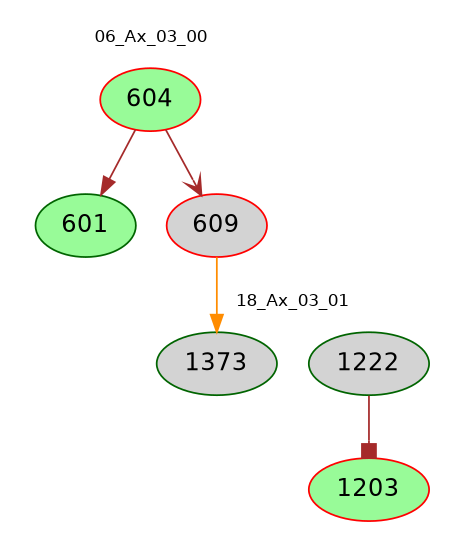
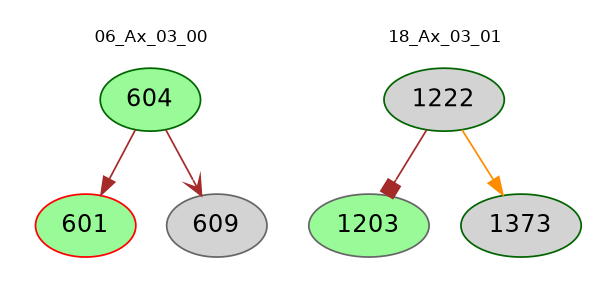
(150, 100) -> (150, 100)
(86, 226) -> (86, 226)
(217, 226) -> (217, 226)
(217, 296) -> (478, 155)
(369, 490) -> (369, 226)
